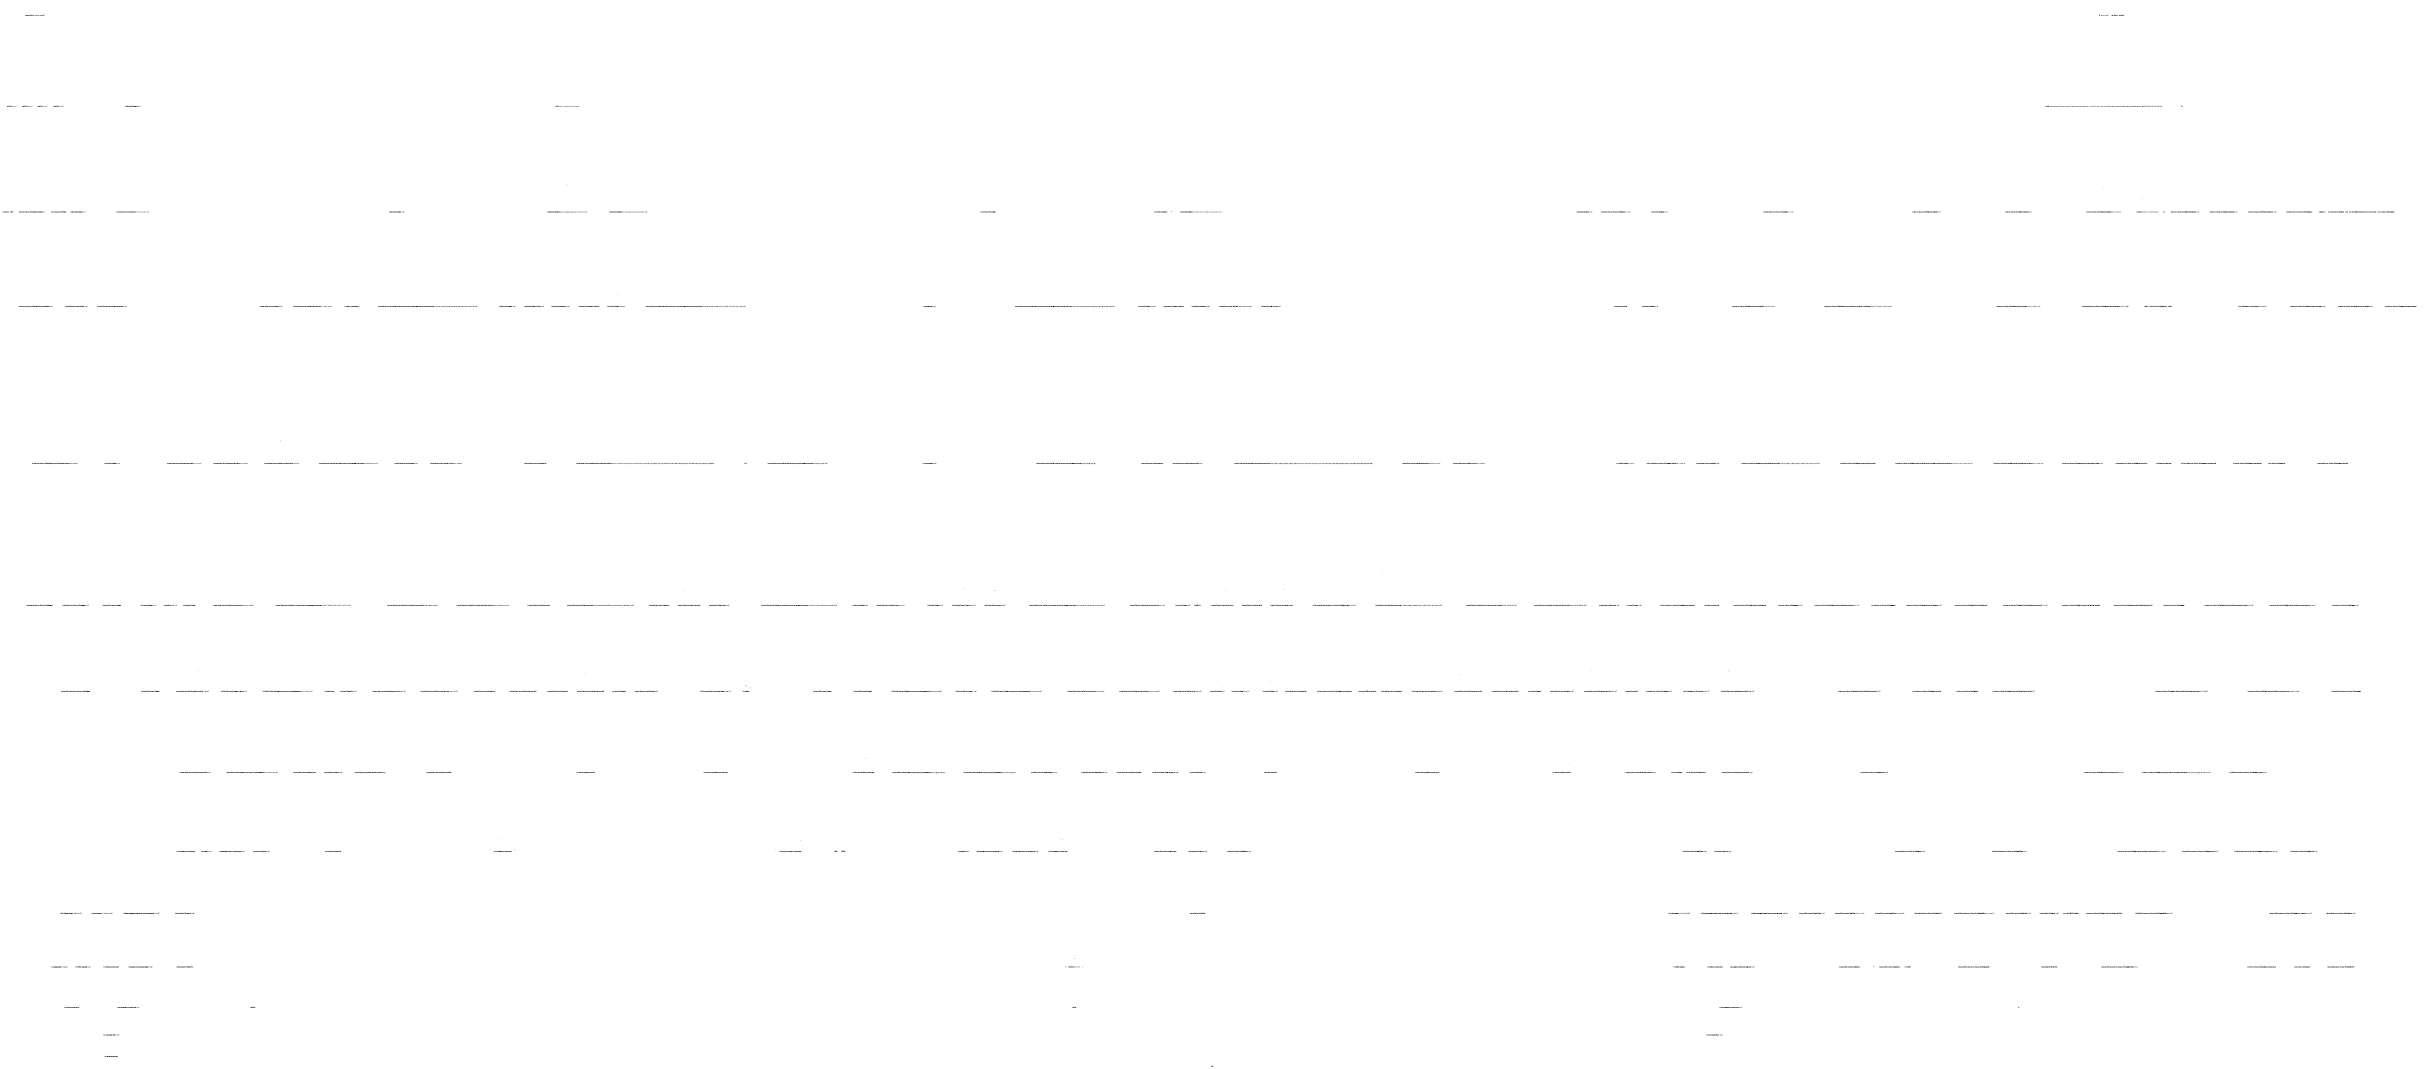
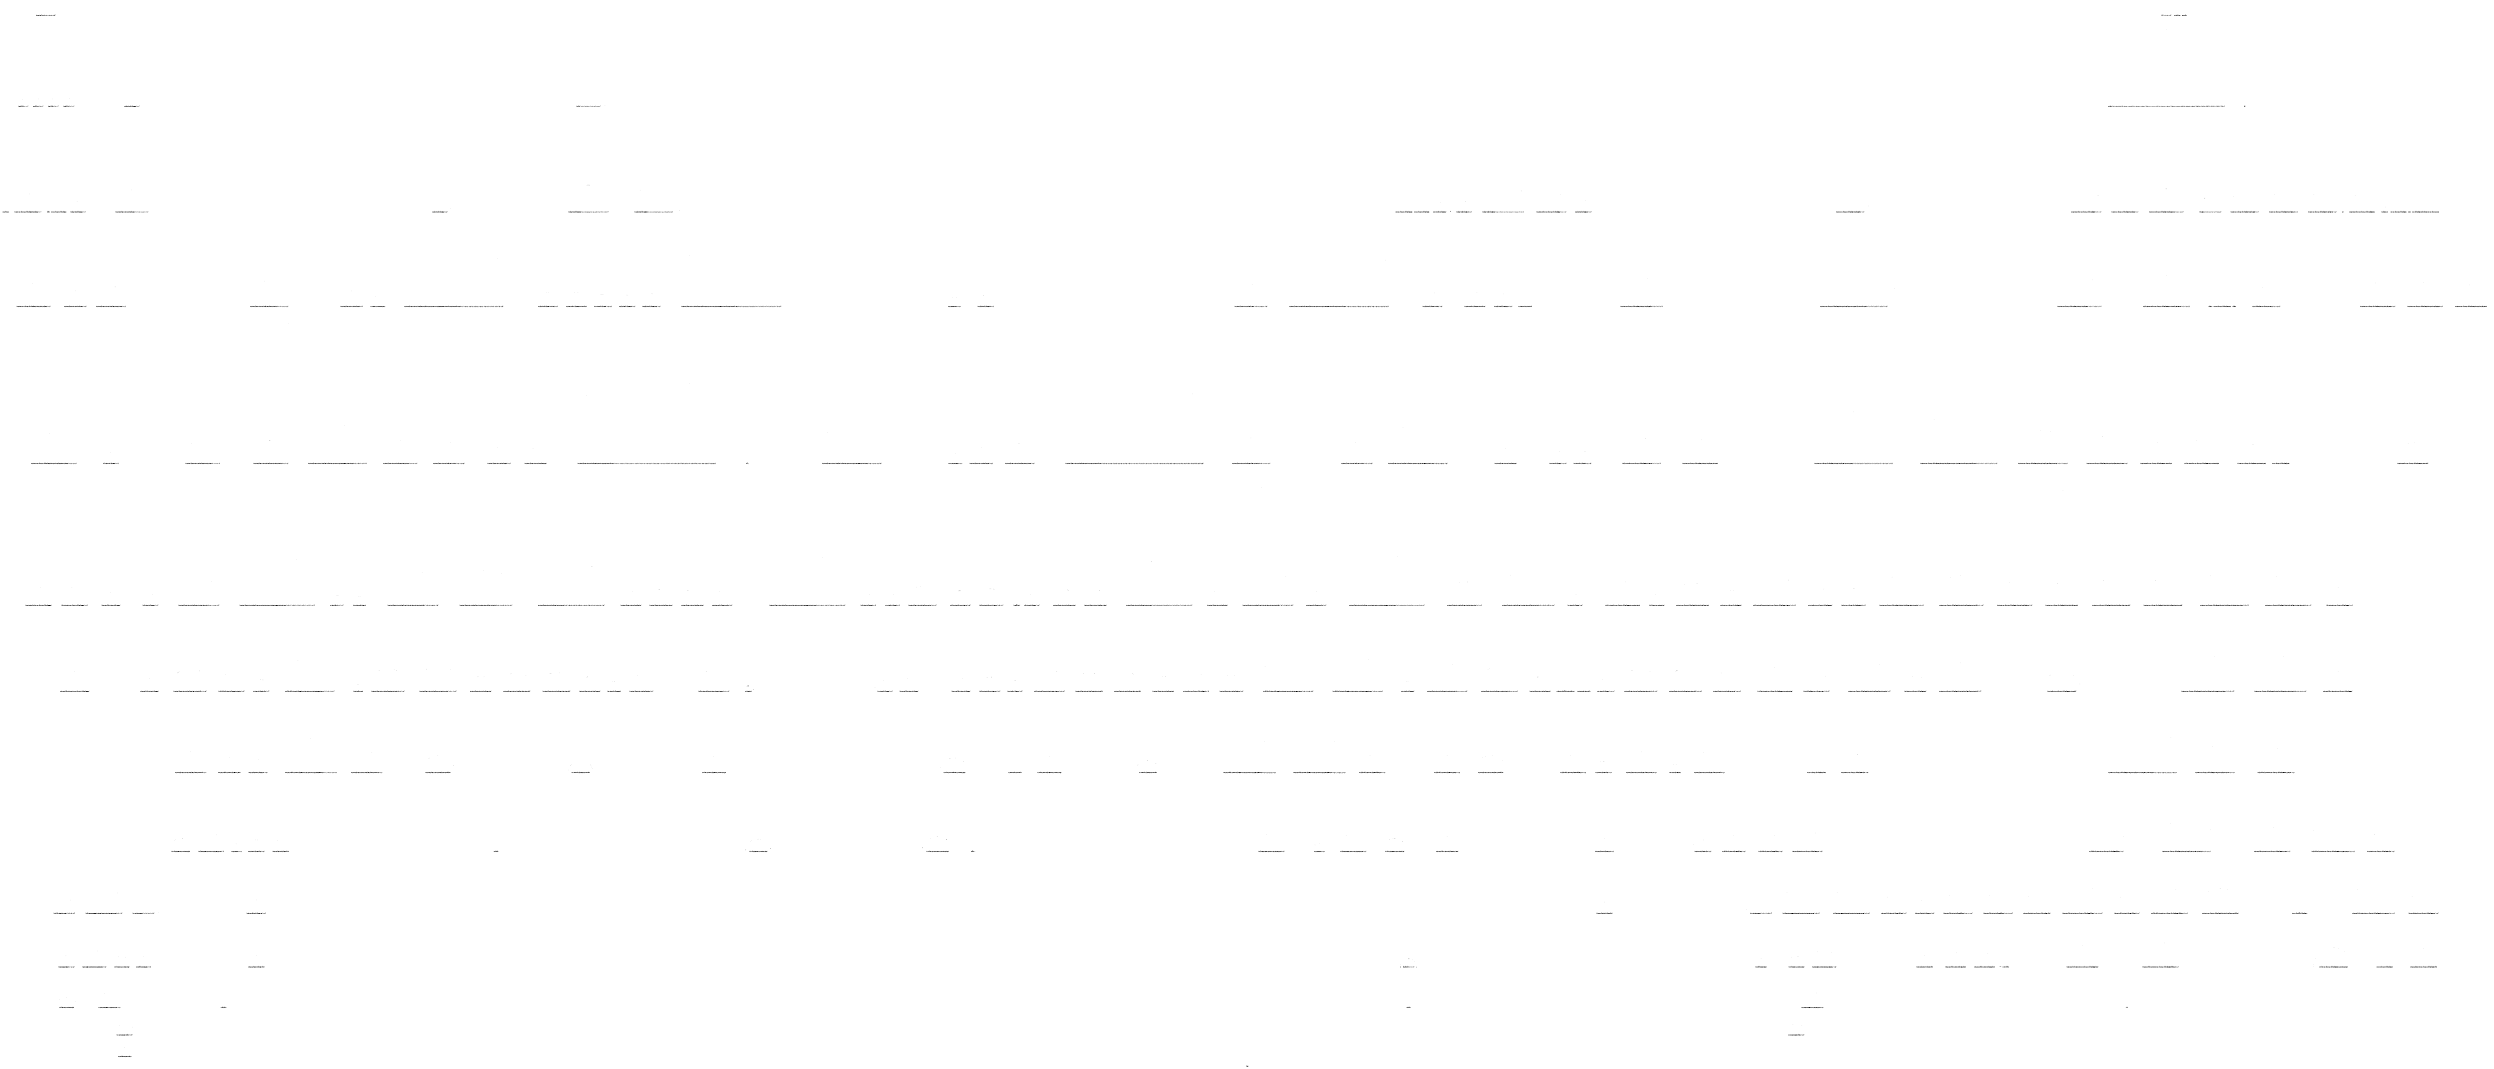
(2164, 464) -> none
